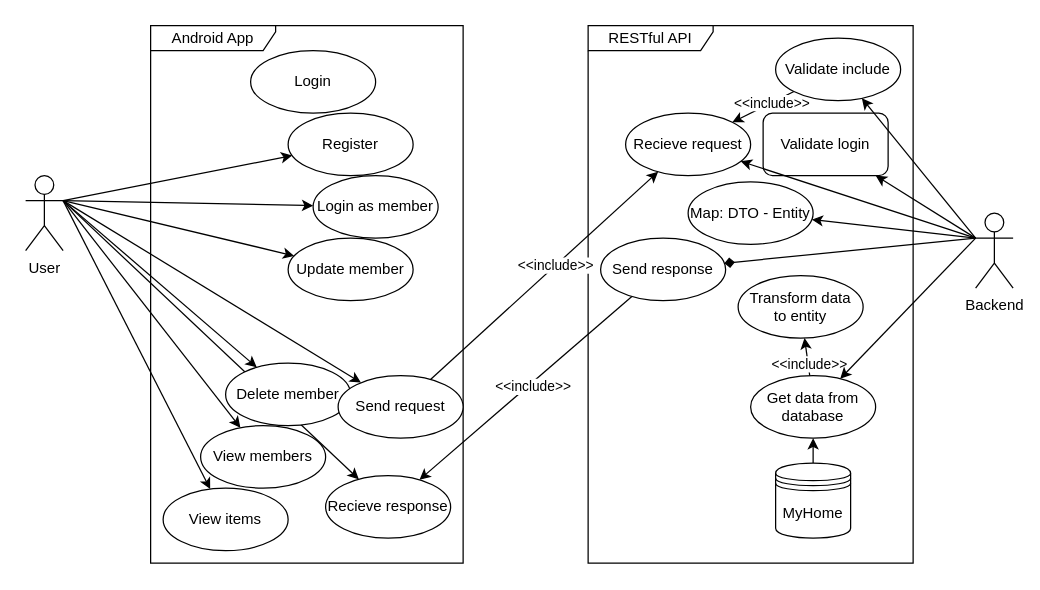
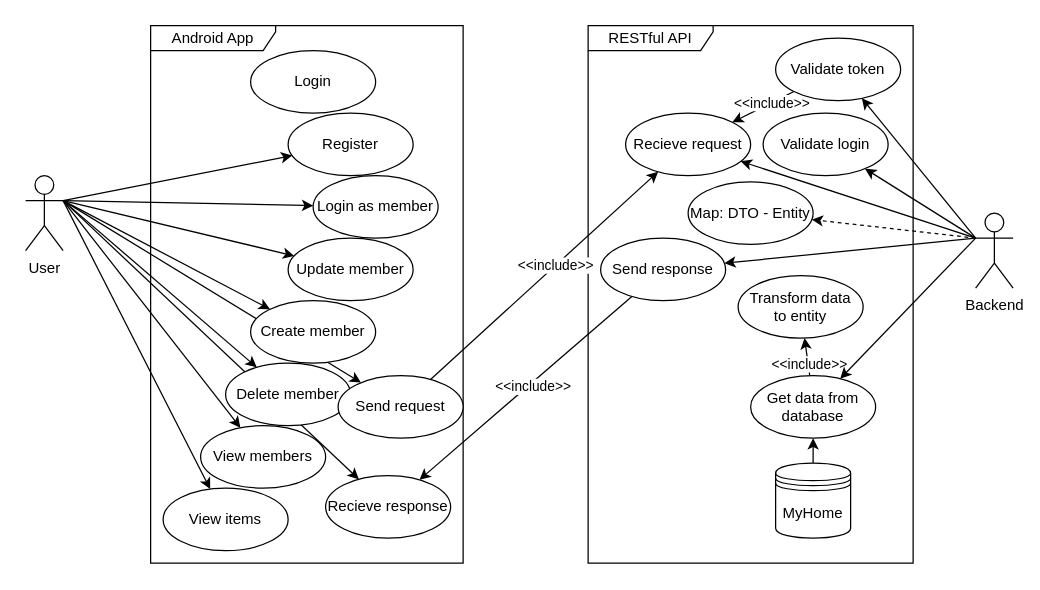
(838, 69) -> (838, 69)
(826, 144) -> (826, 144)
(892, 229) -> (892, 229)
none -> (177, 260)
(735, 262) -> (734, 262)
none -> (313, 332)
